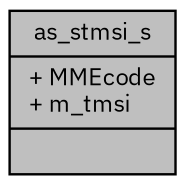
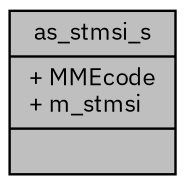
(81, 105) -> (85, 105)
